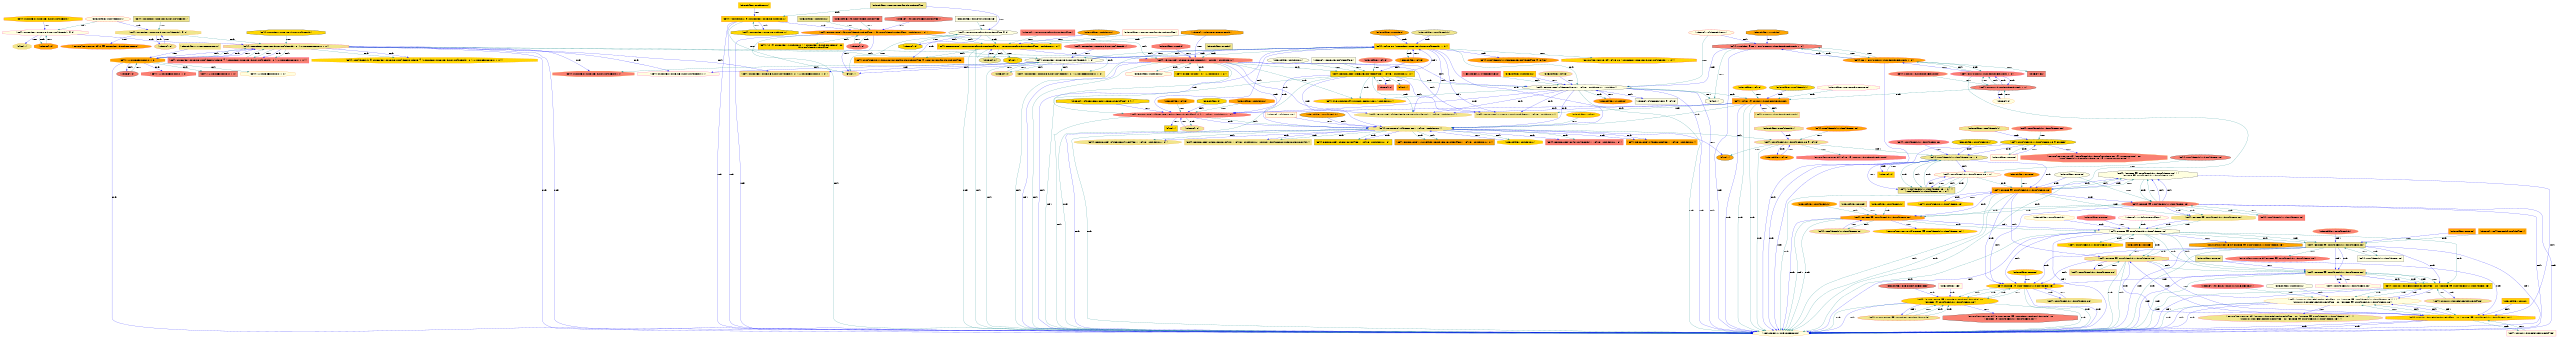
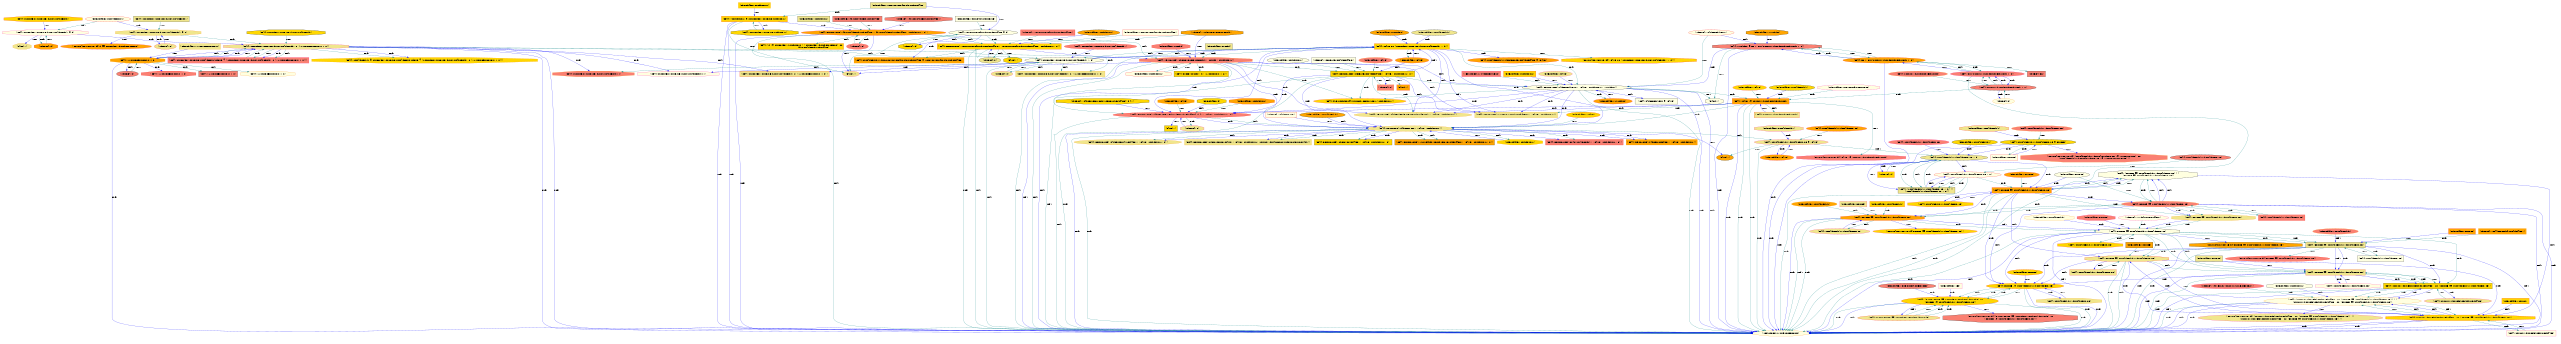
(1656, 101) -> (1656, 101)
(1820, 150) -> (1854, 107)
